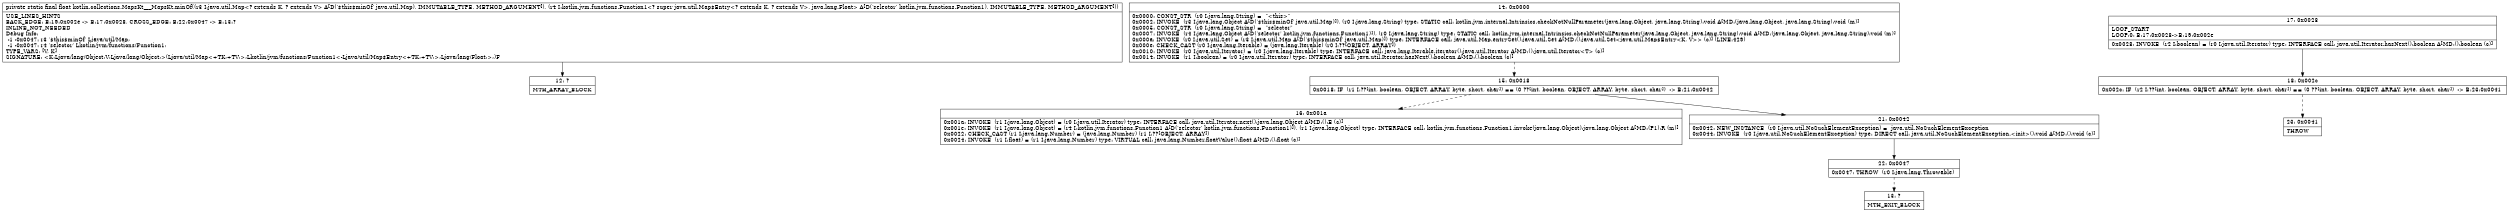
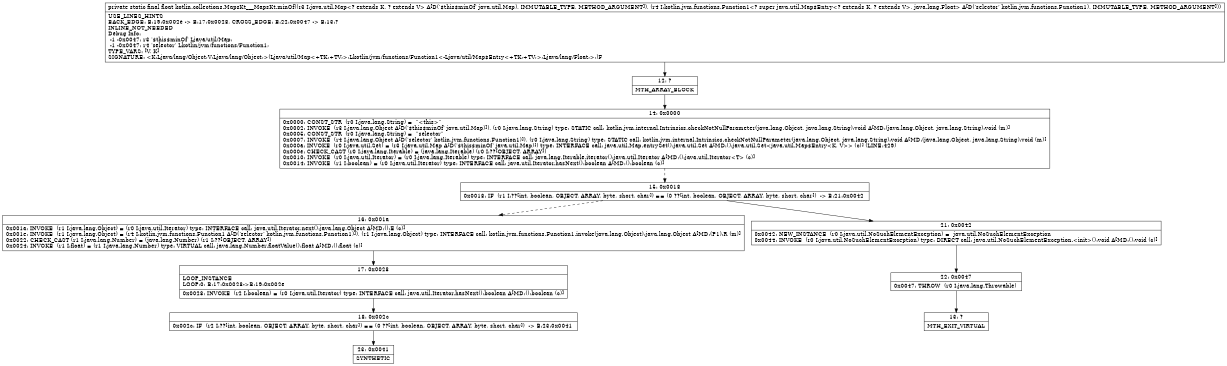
(2131, 29) -> (208, 279)
none -> (665, 100)
(2303, 104) -> (373, 336)
(2298, 131) -> (373, 359)
(1894, 182) -> (956, 300)
(1894, 205) -> (956, 326)
none -> (373, 256)
